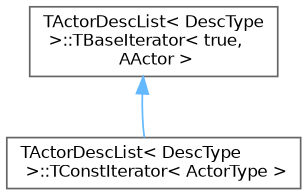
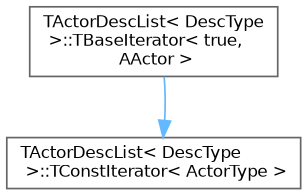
(143, 116) -> (165, 99)
